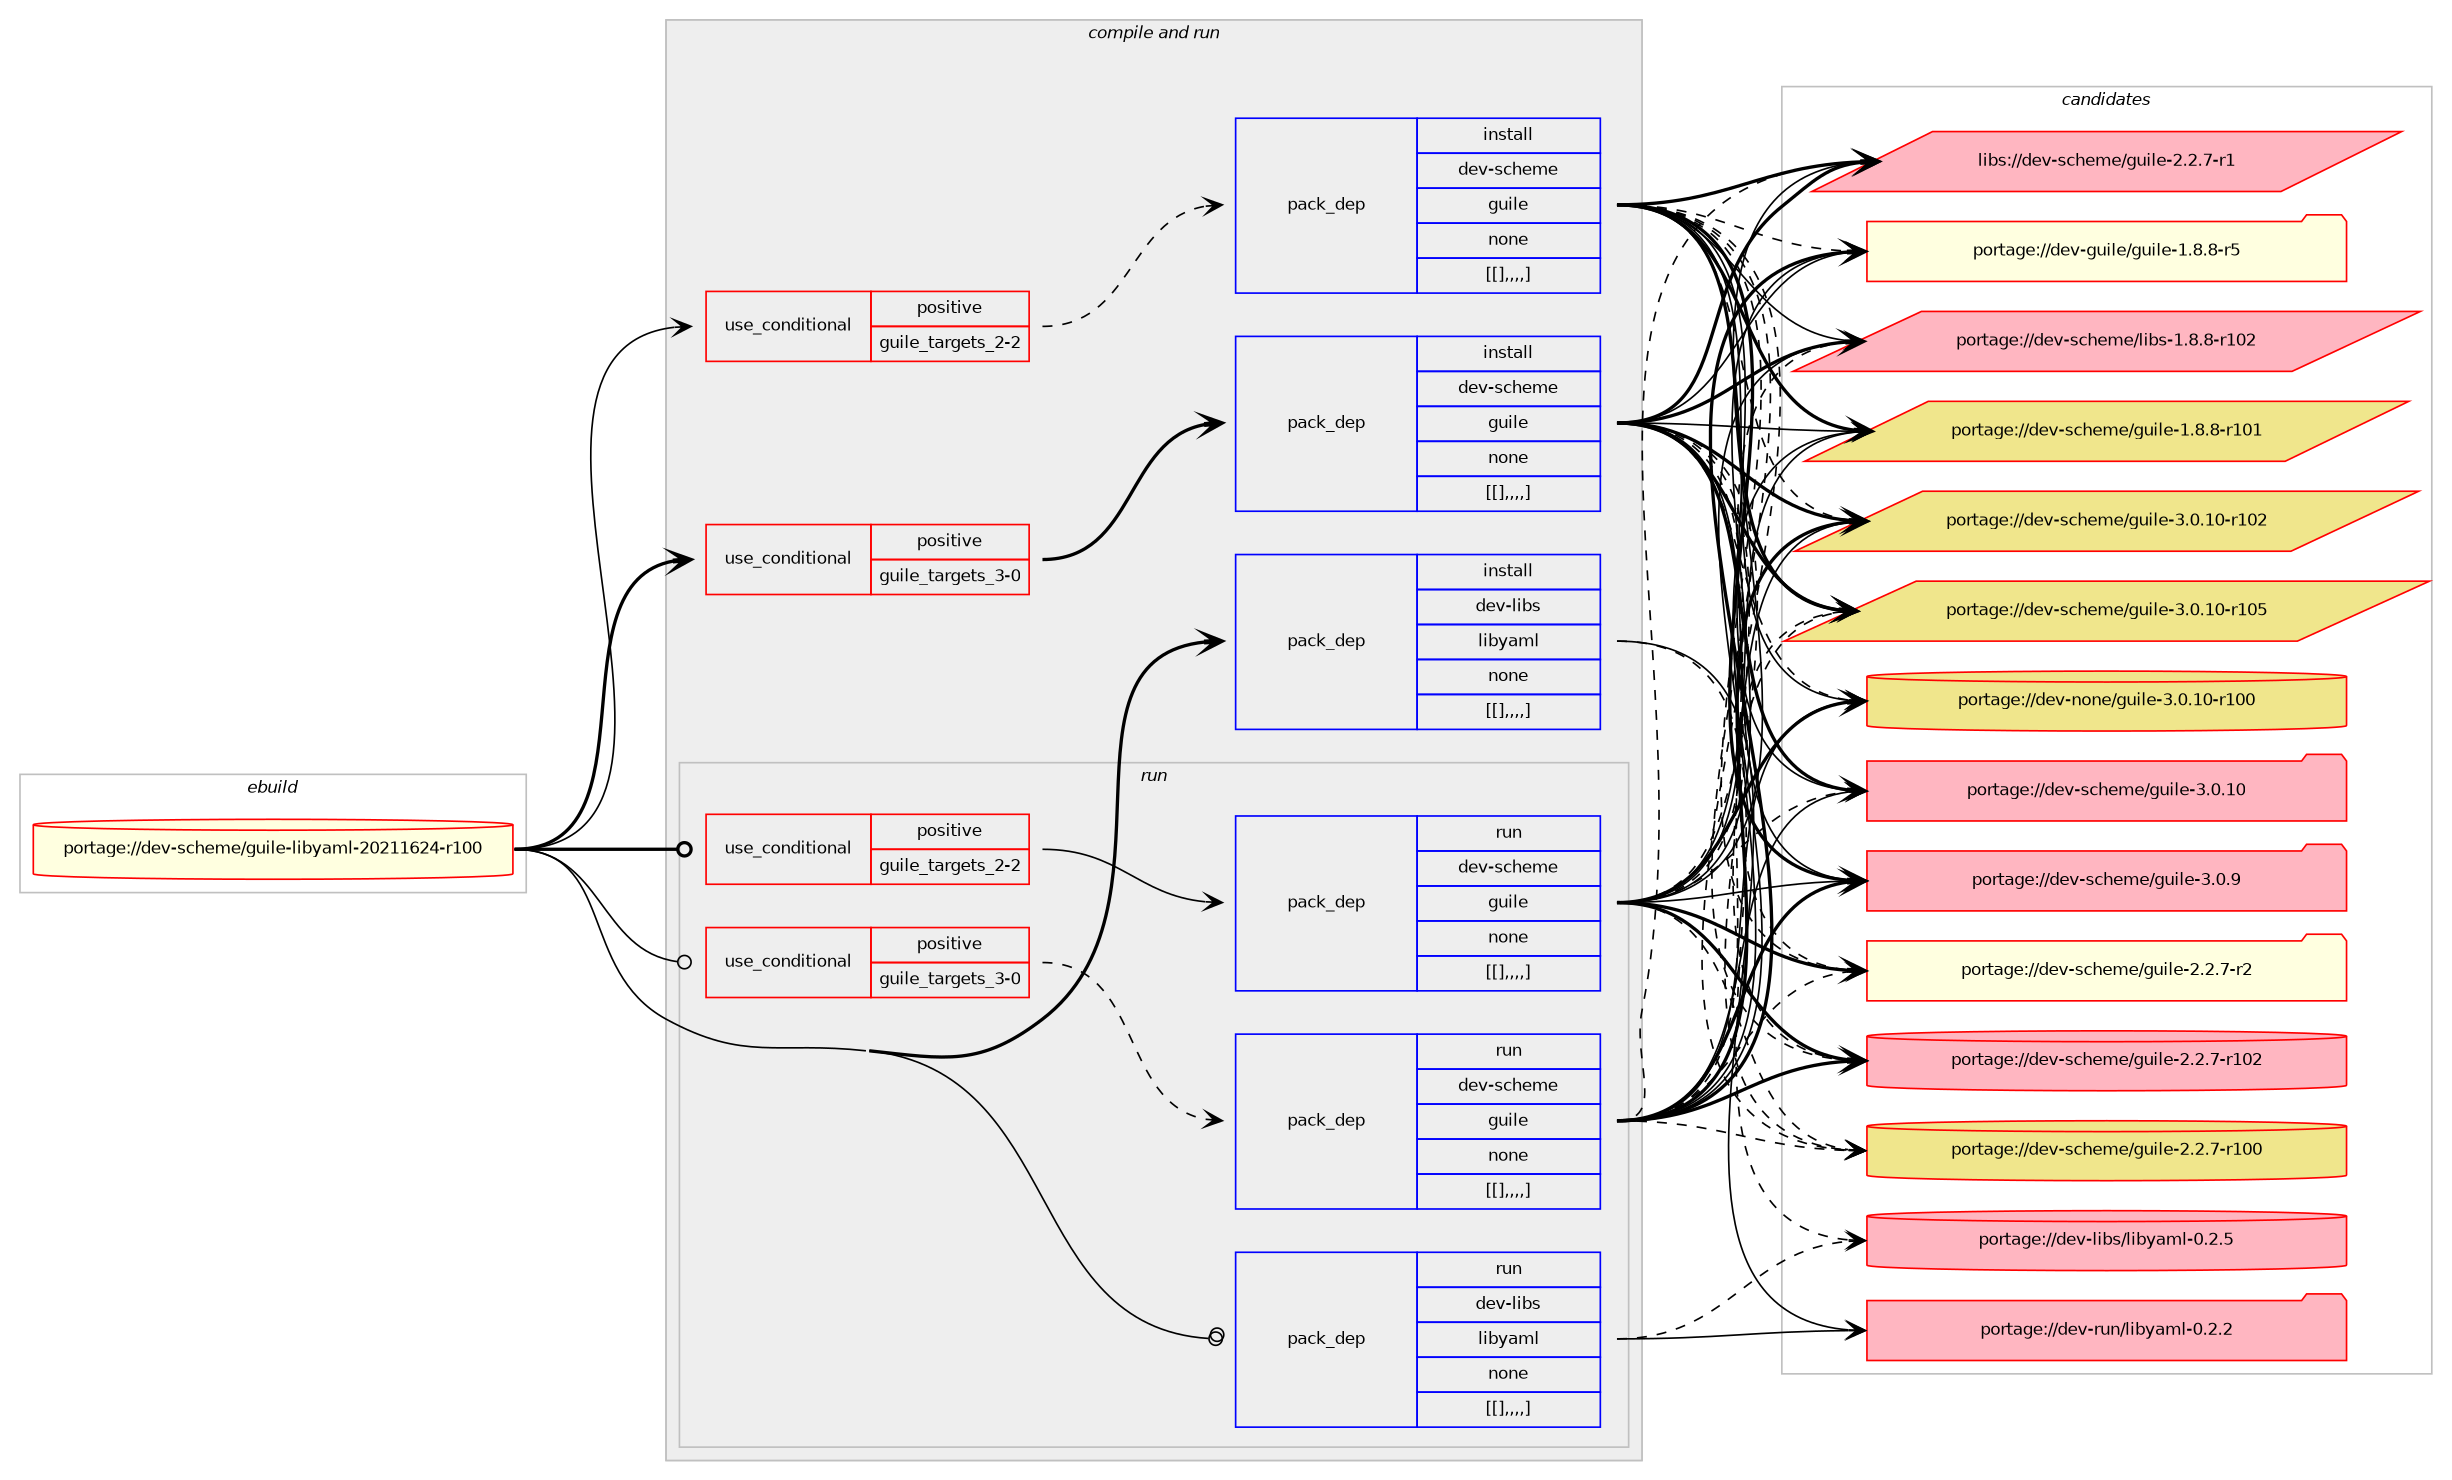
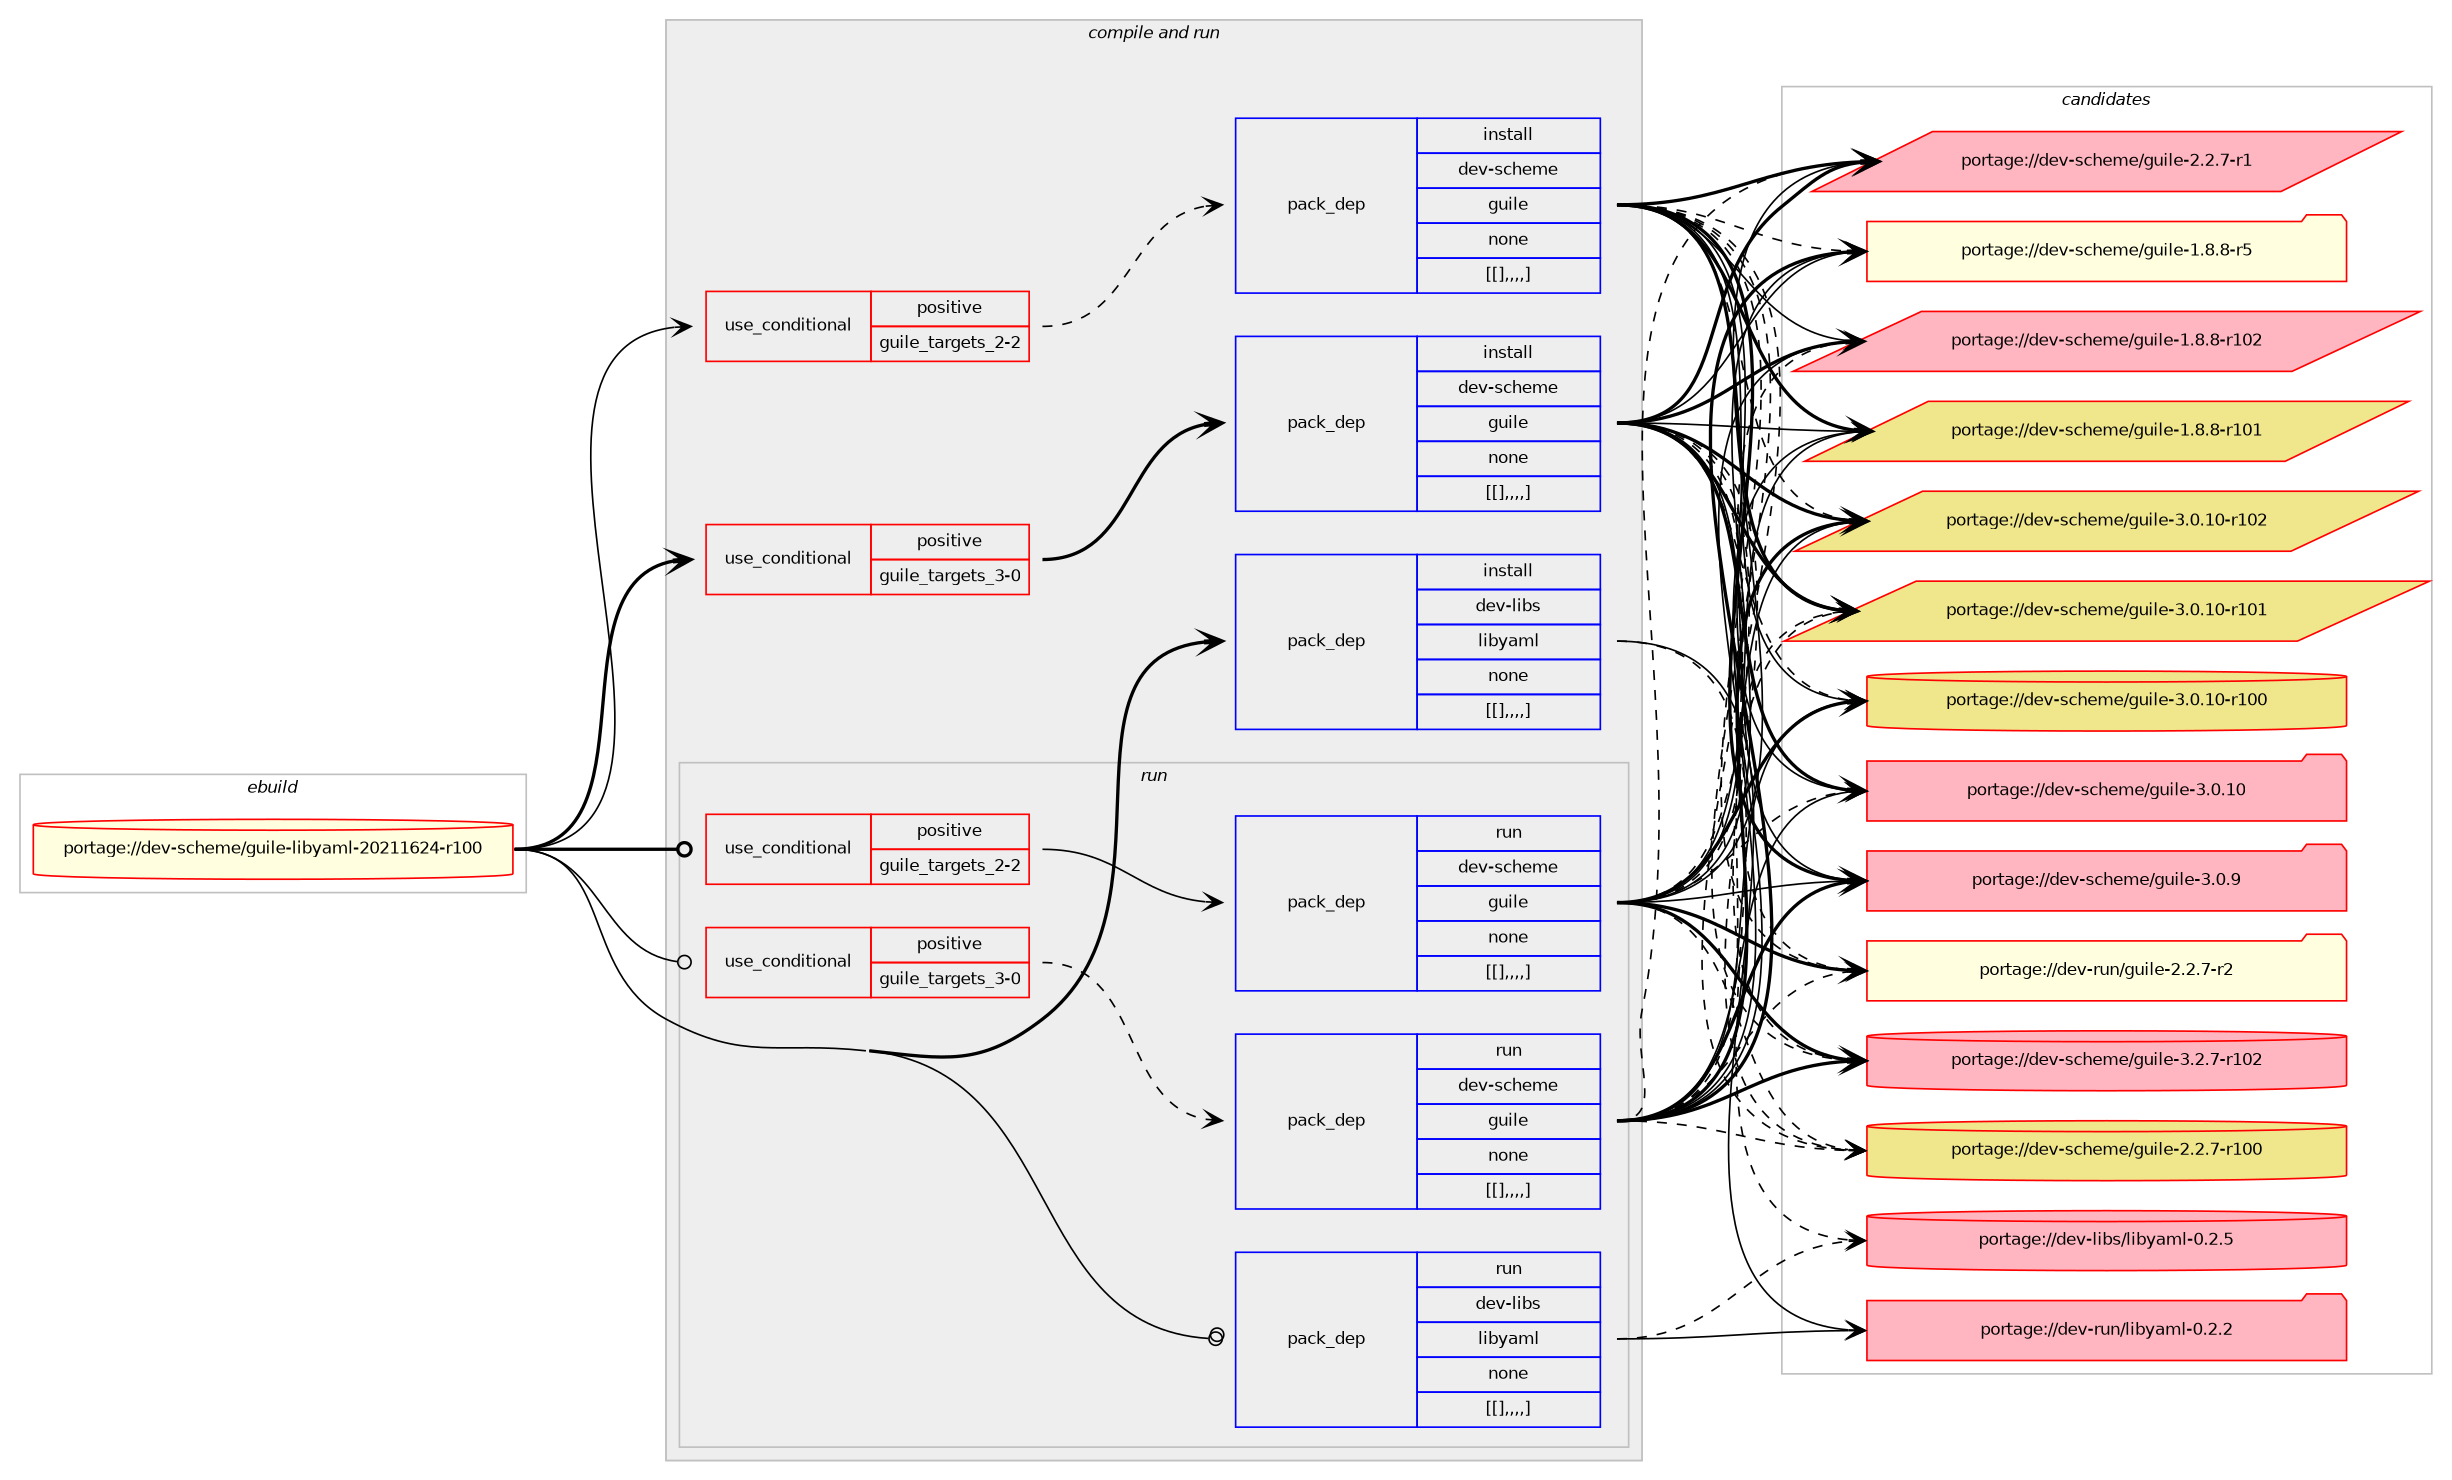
(2107, 162) -> (2107, 162)
(2107, 251) -> (2107, 251)
(2107, 341) -> (2107, 341)
(2107, 611) -> (2107, 611)
(2107, 701) -> (2107, 701)
(2107, 971) -> (2107, 971)
(2107, 1061) -> (2107, 1061)
